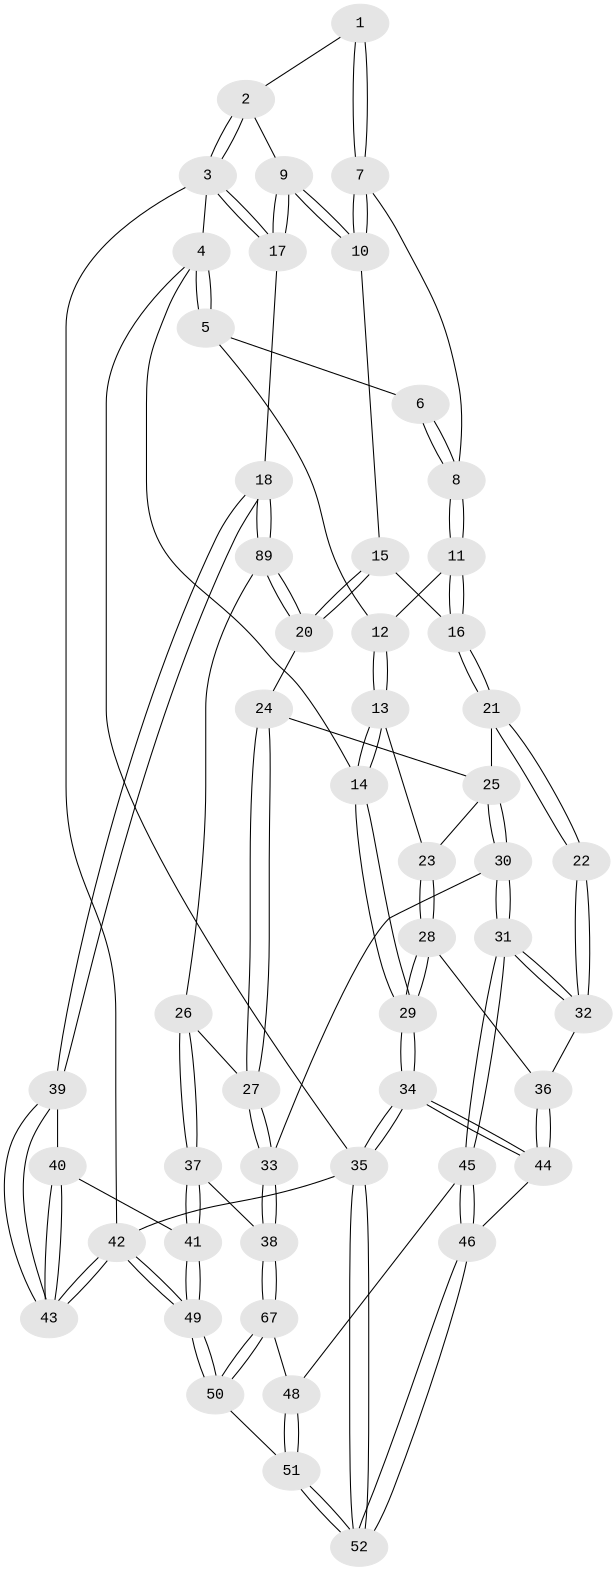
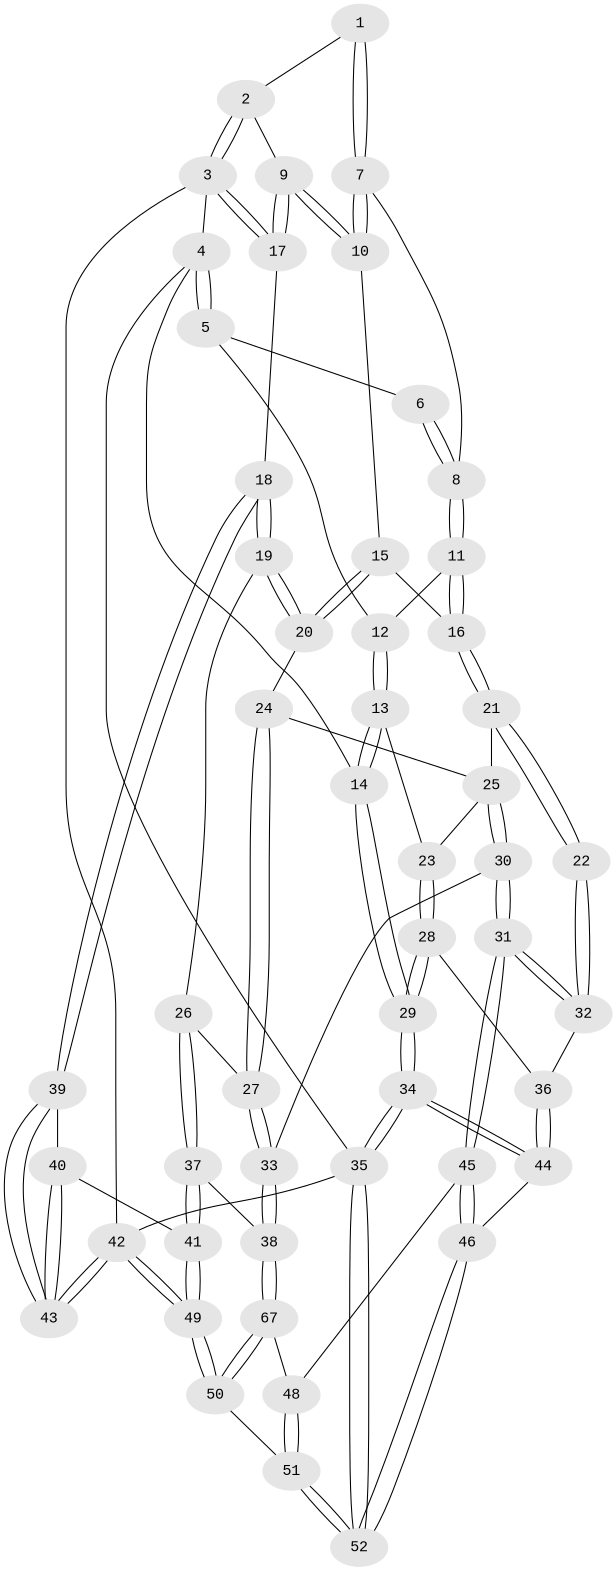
(264, 557) -> (264, 557)
